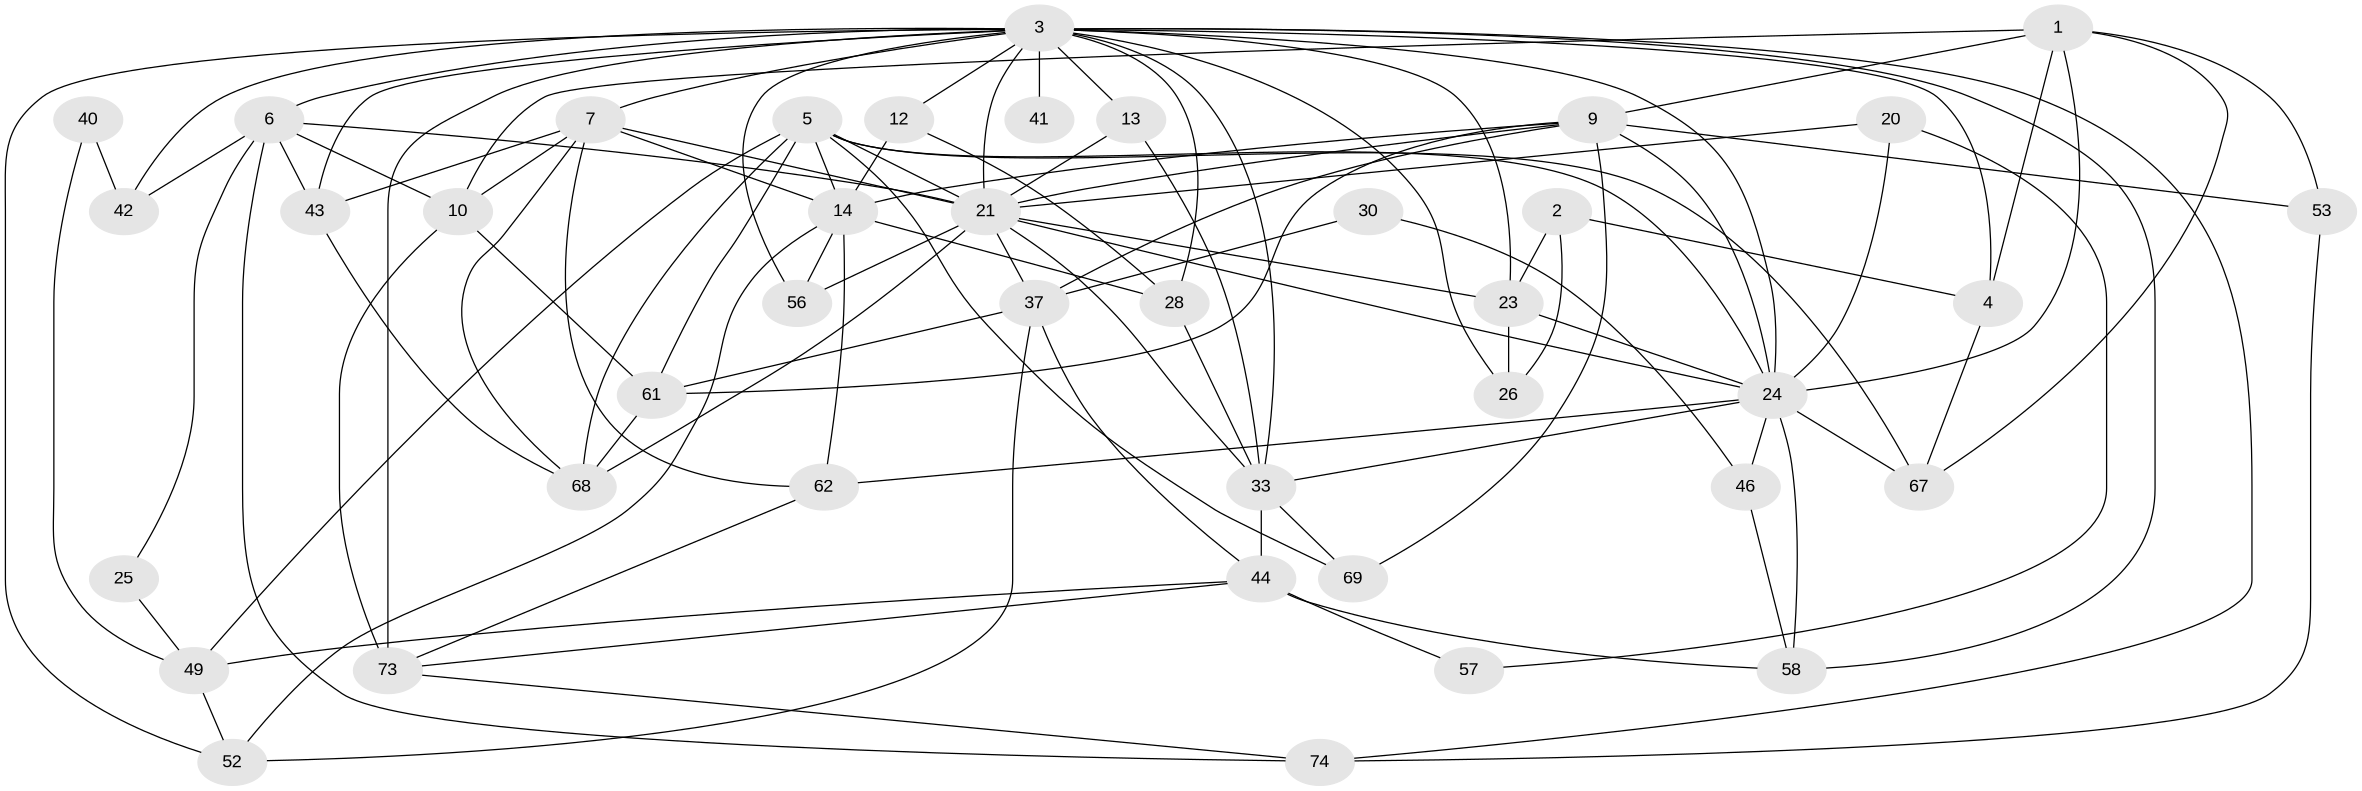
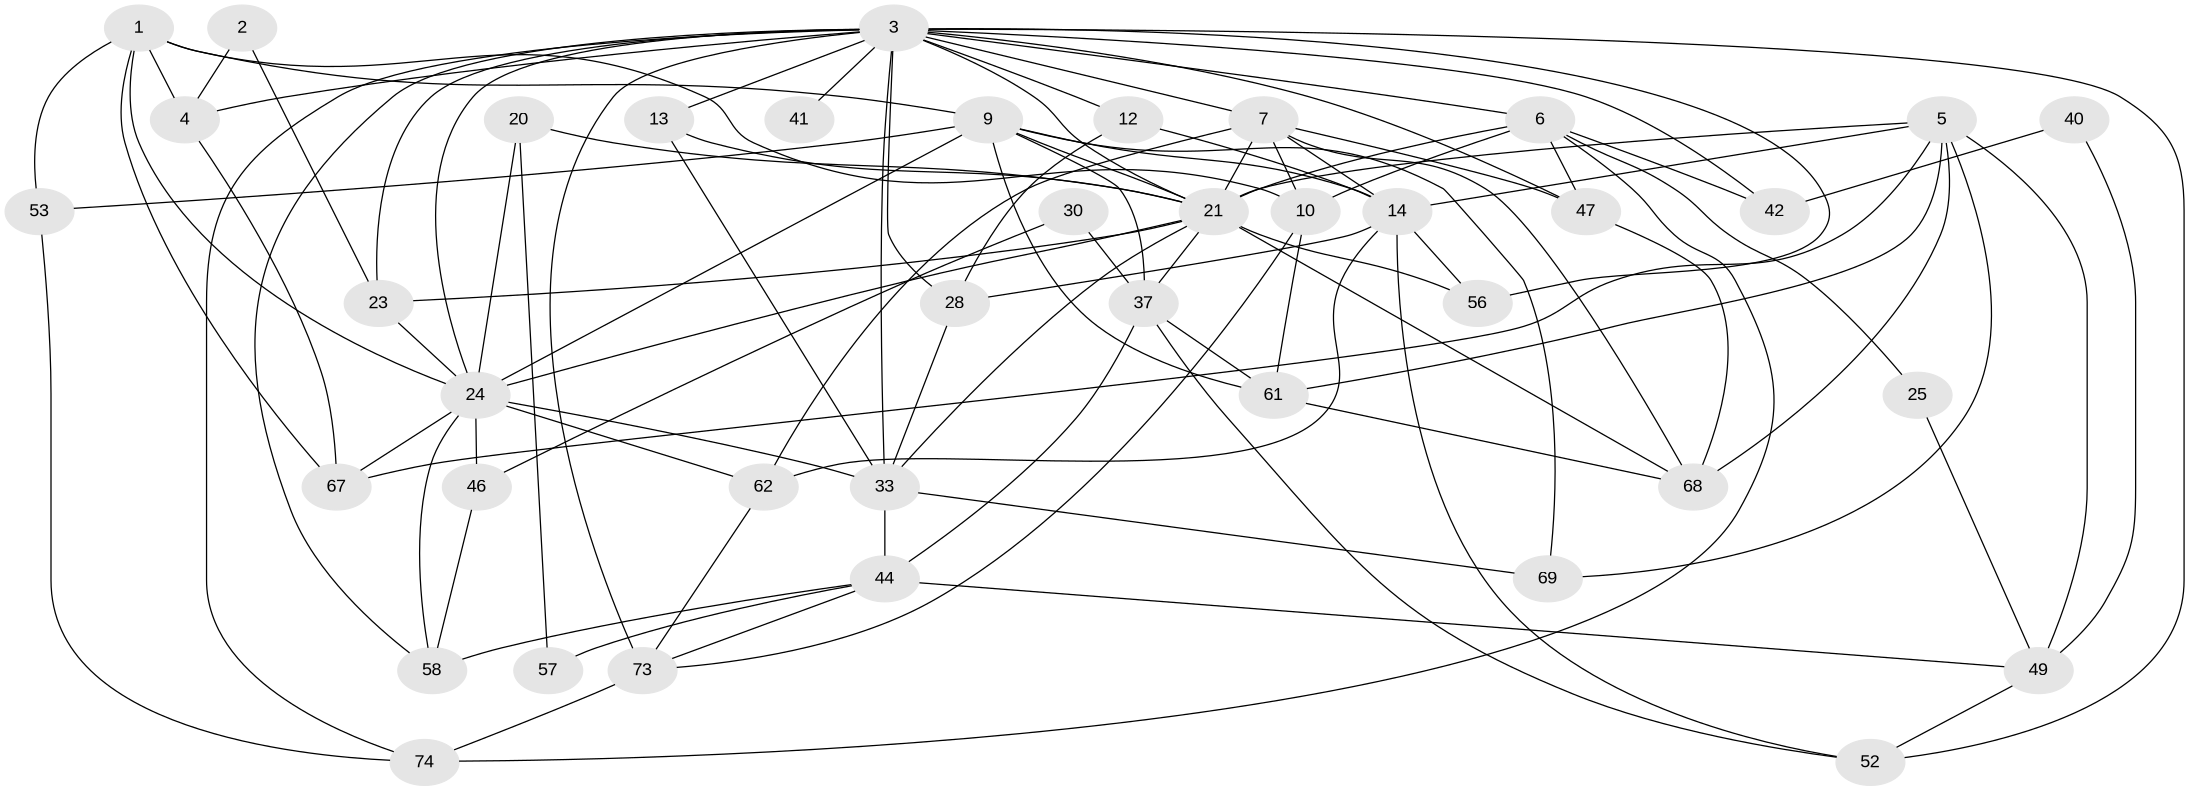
(1571, 178) -> none
(315, 212) -> (1586, 212)
(1509, 395) -> none
